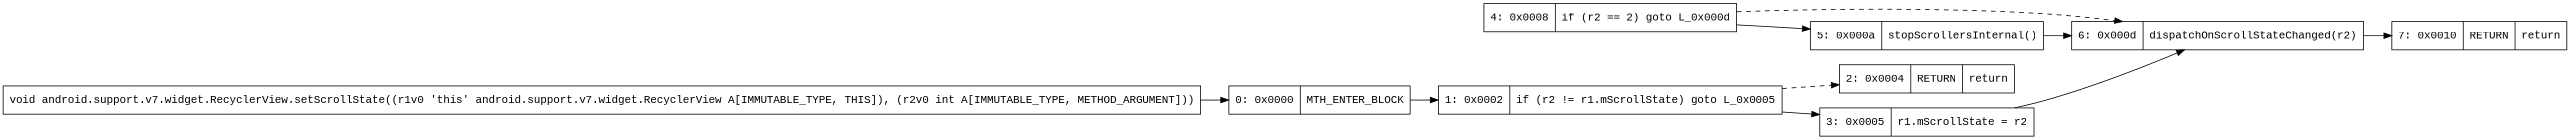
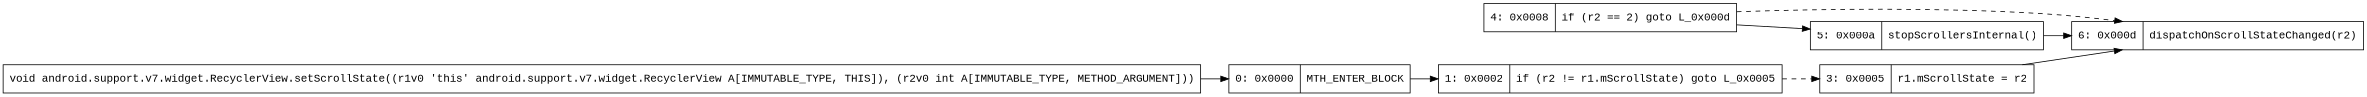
(2479, 36) -> none
(1927, 79) -> none
(1797, 113) -> (1797, 79)
